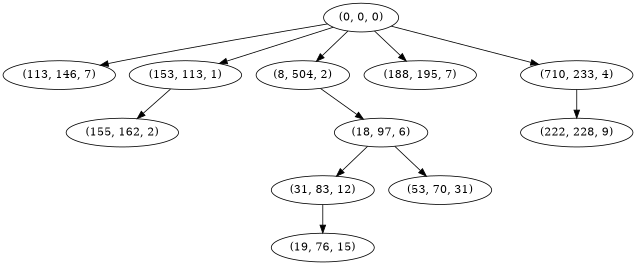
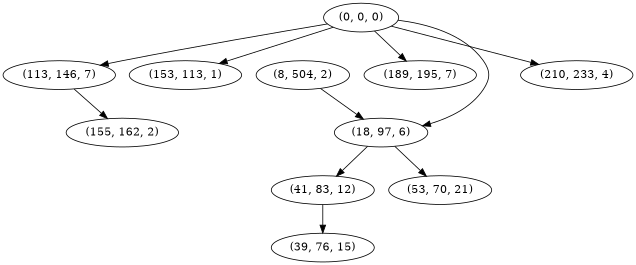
(335, 43) -> (483, 60)
(420, 75) -> (420, 75)
(577, 75) -> (577, 75)
(157, 101) -> (88, 101)
(577, 133) -> none
(323, 190) -> (323, 190)
(440, 190) -> (440, 190)
(323, 248) -> (323, 248)
